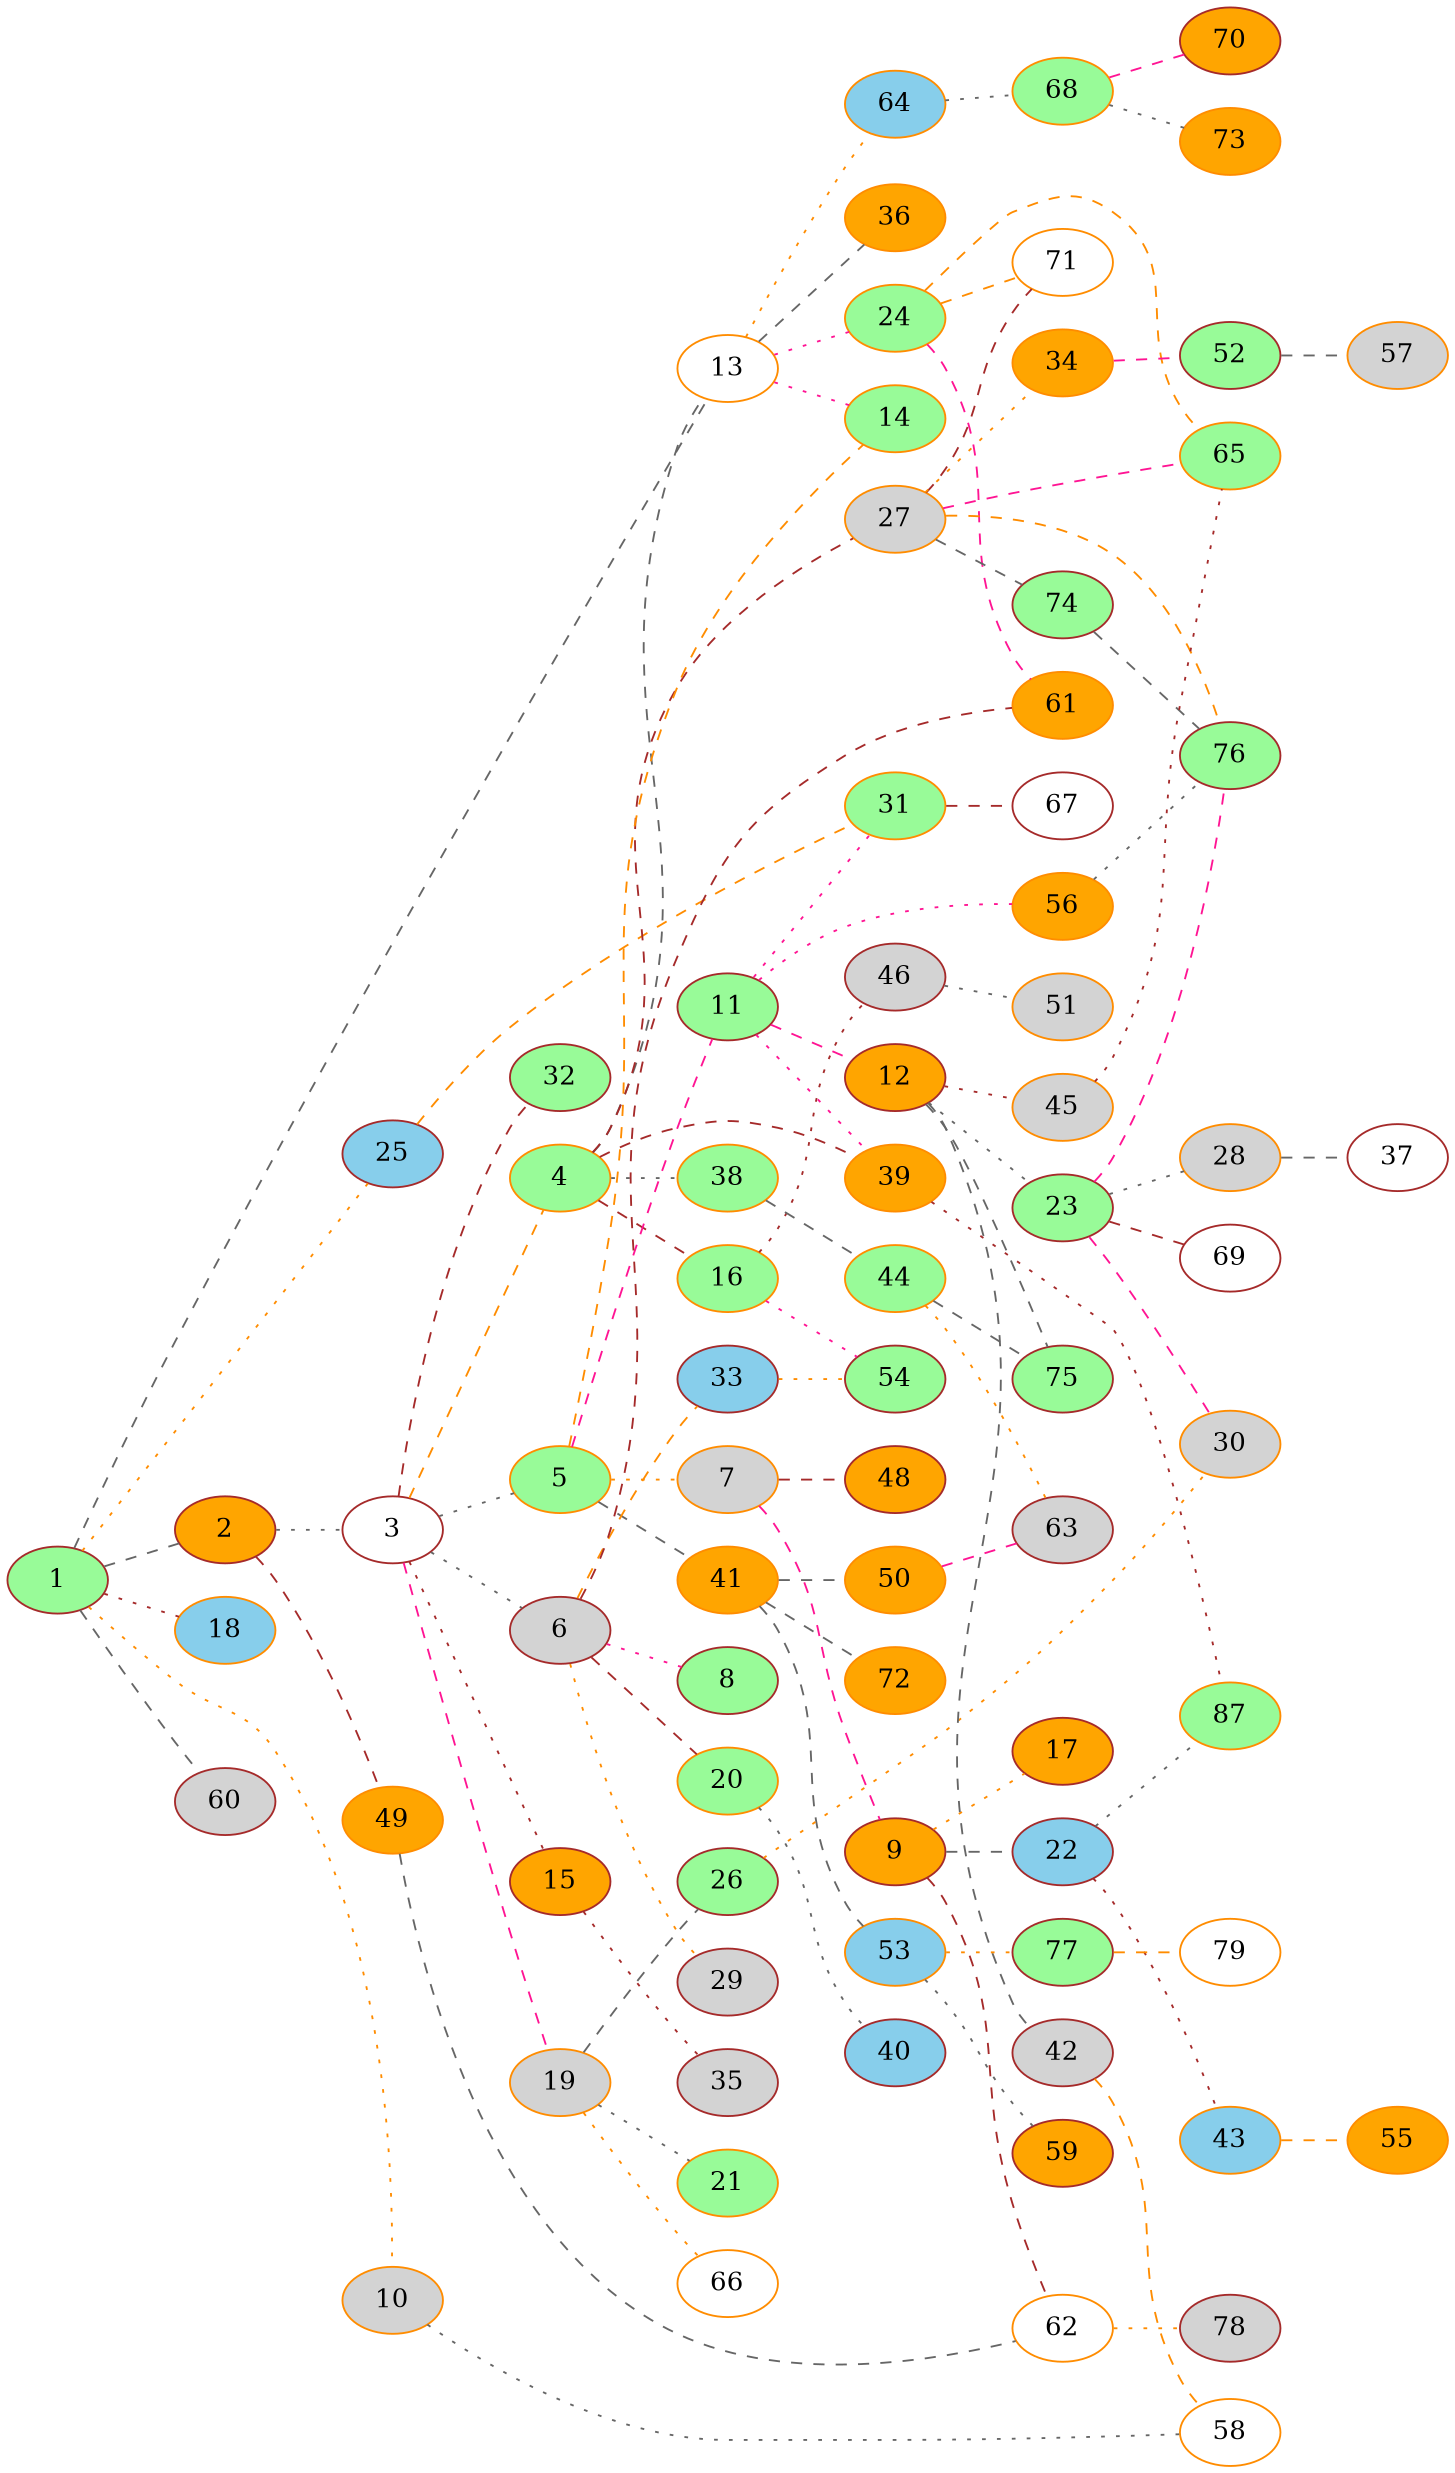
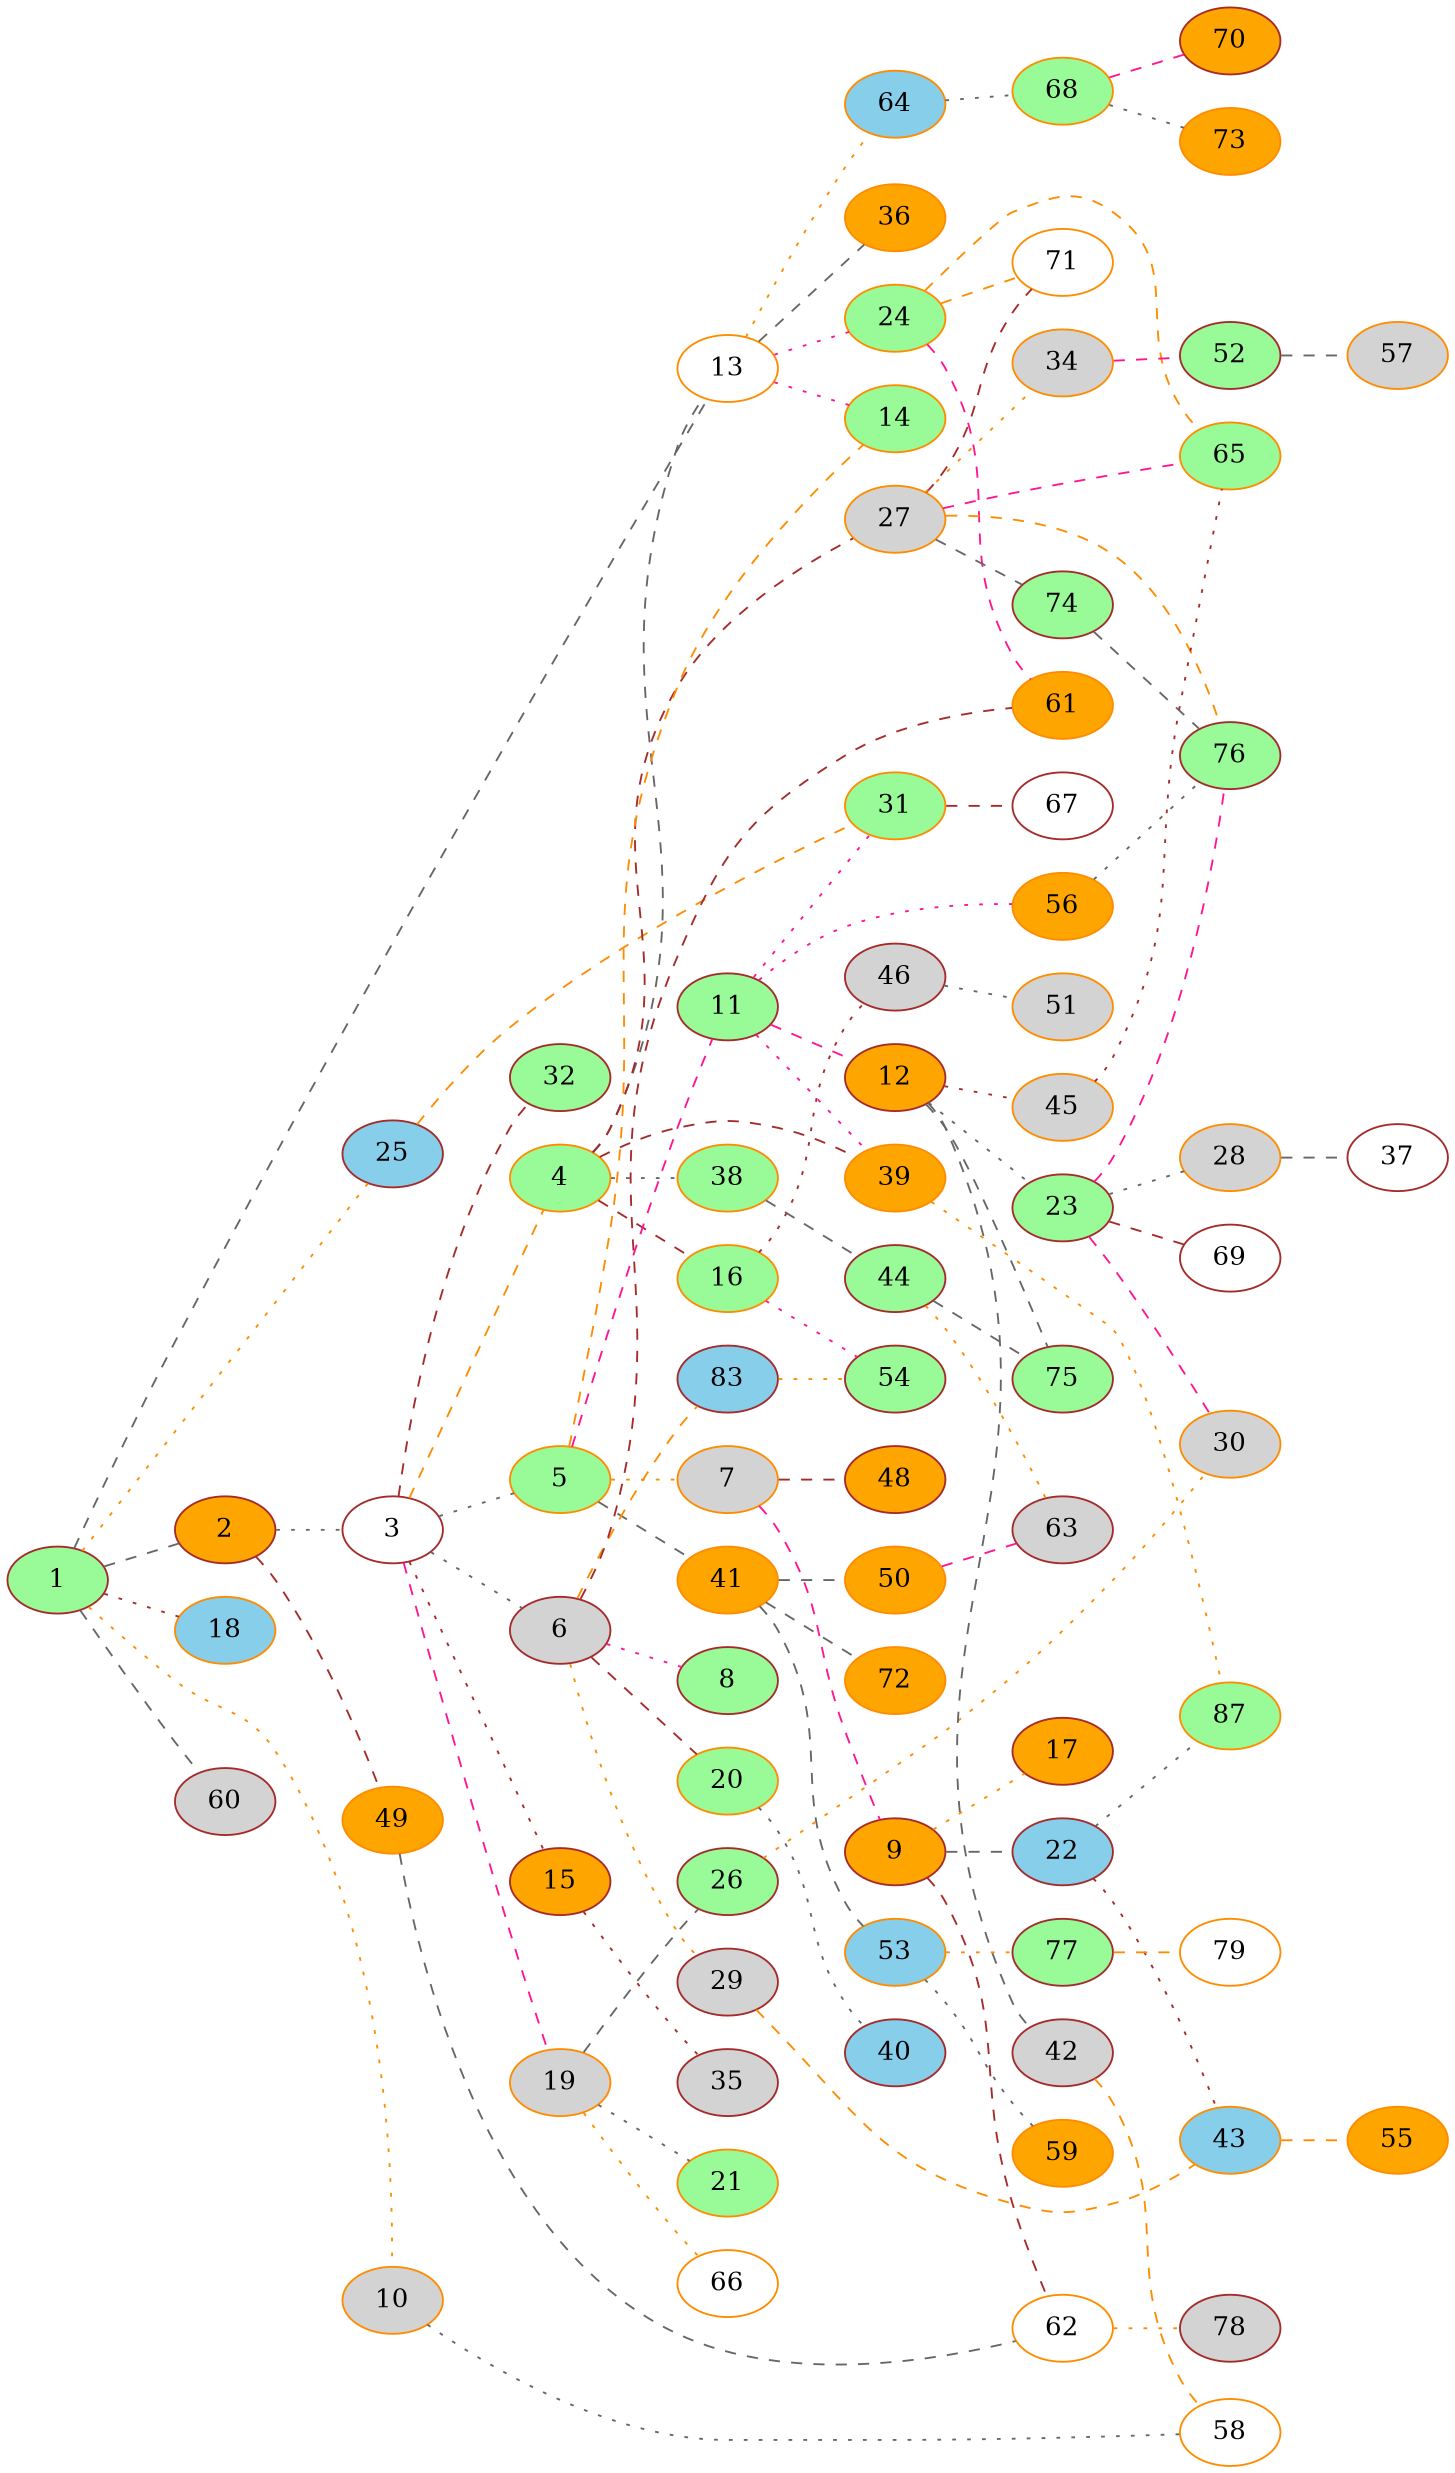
(1063, 363) -> (1063, 363)
(895, 1279) -> (895, 1279)
(728, 1379) -> (728, 1379)
(1145, 1397) -> (1145, 1397)
(1063, 2153) -> (1063, 2153)
none -> (949, 2181)
